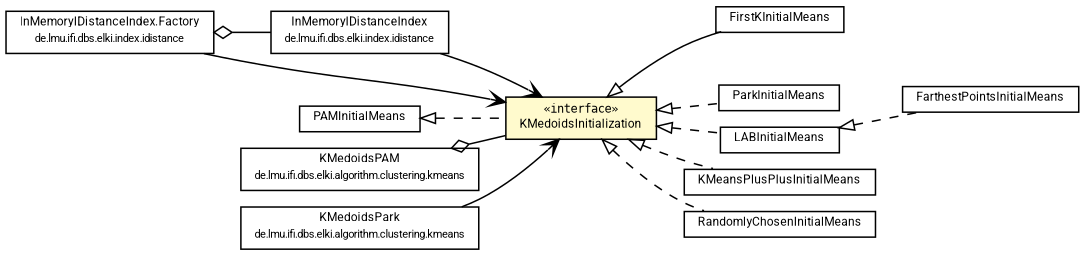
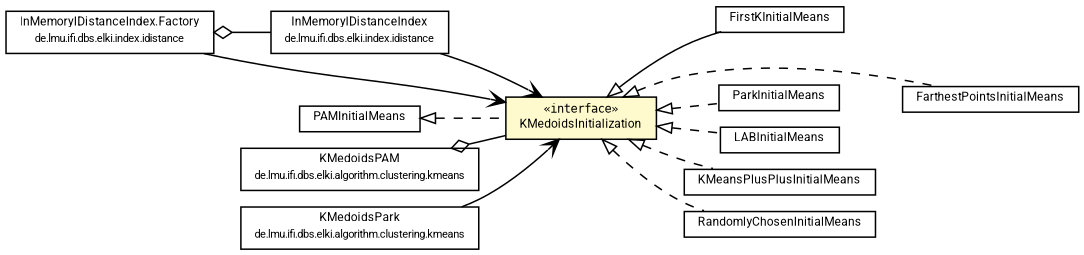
(888, 118) -> (785, 68)
